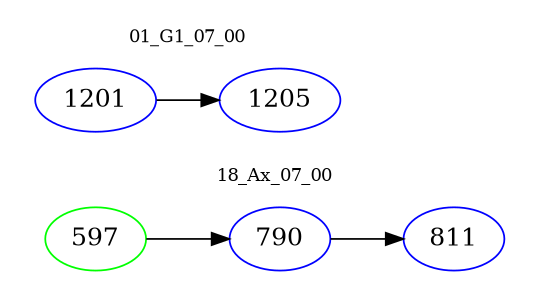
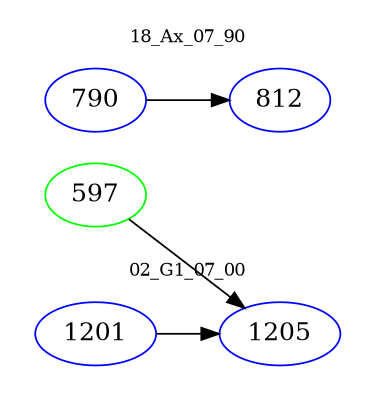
(188, 38) -> (188, 271)
(275, 177) -> (188, 38)
(179, 239) -> (190, 266)
(454, 239) -> (280, 100)
